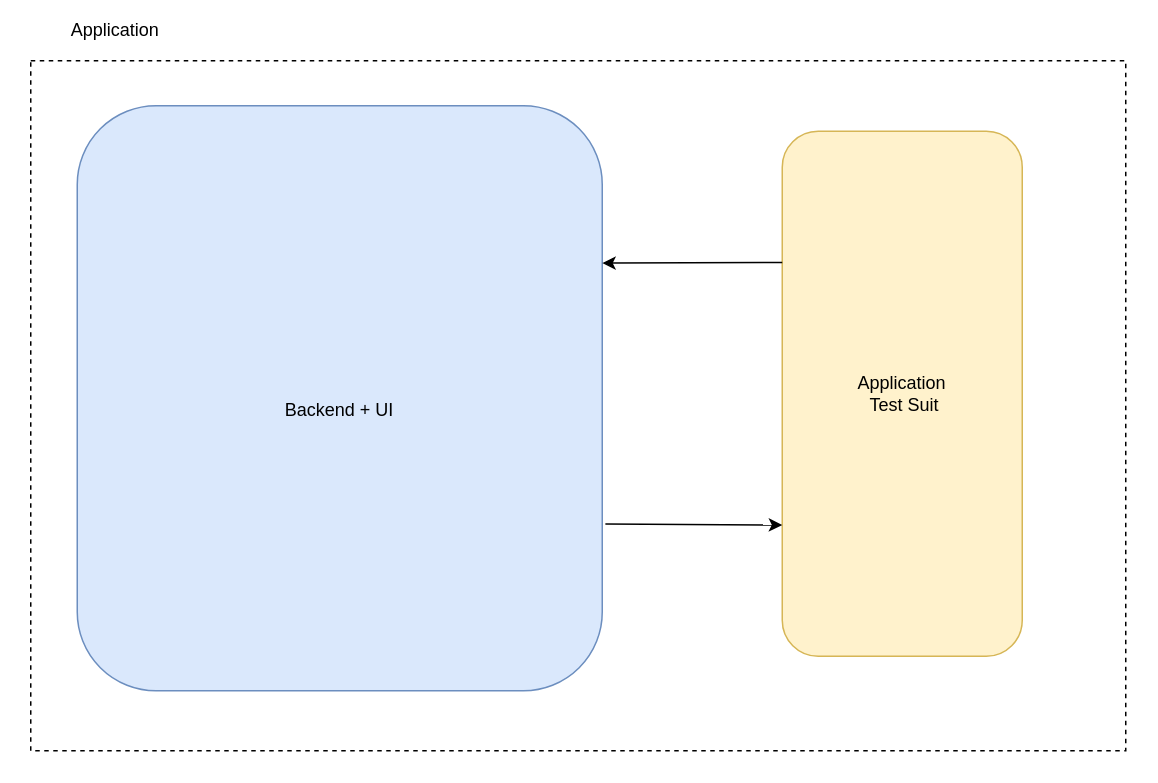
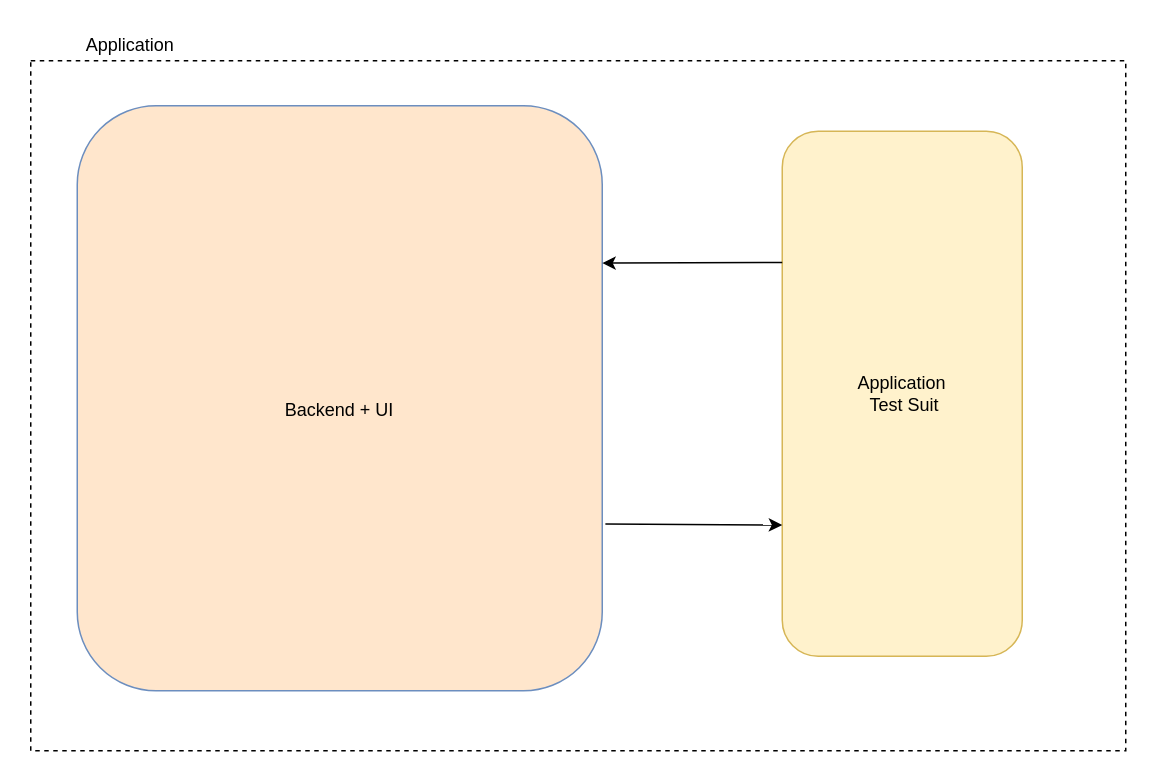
(115, 31) -> (130, 46)
(340, 398) -> (340, 398)
